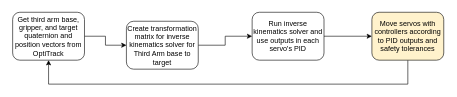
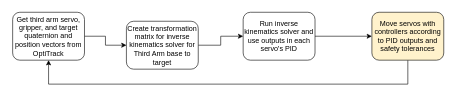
(48, 36) -> (48, 36)
(288, 36) -> (279, 36)
